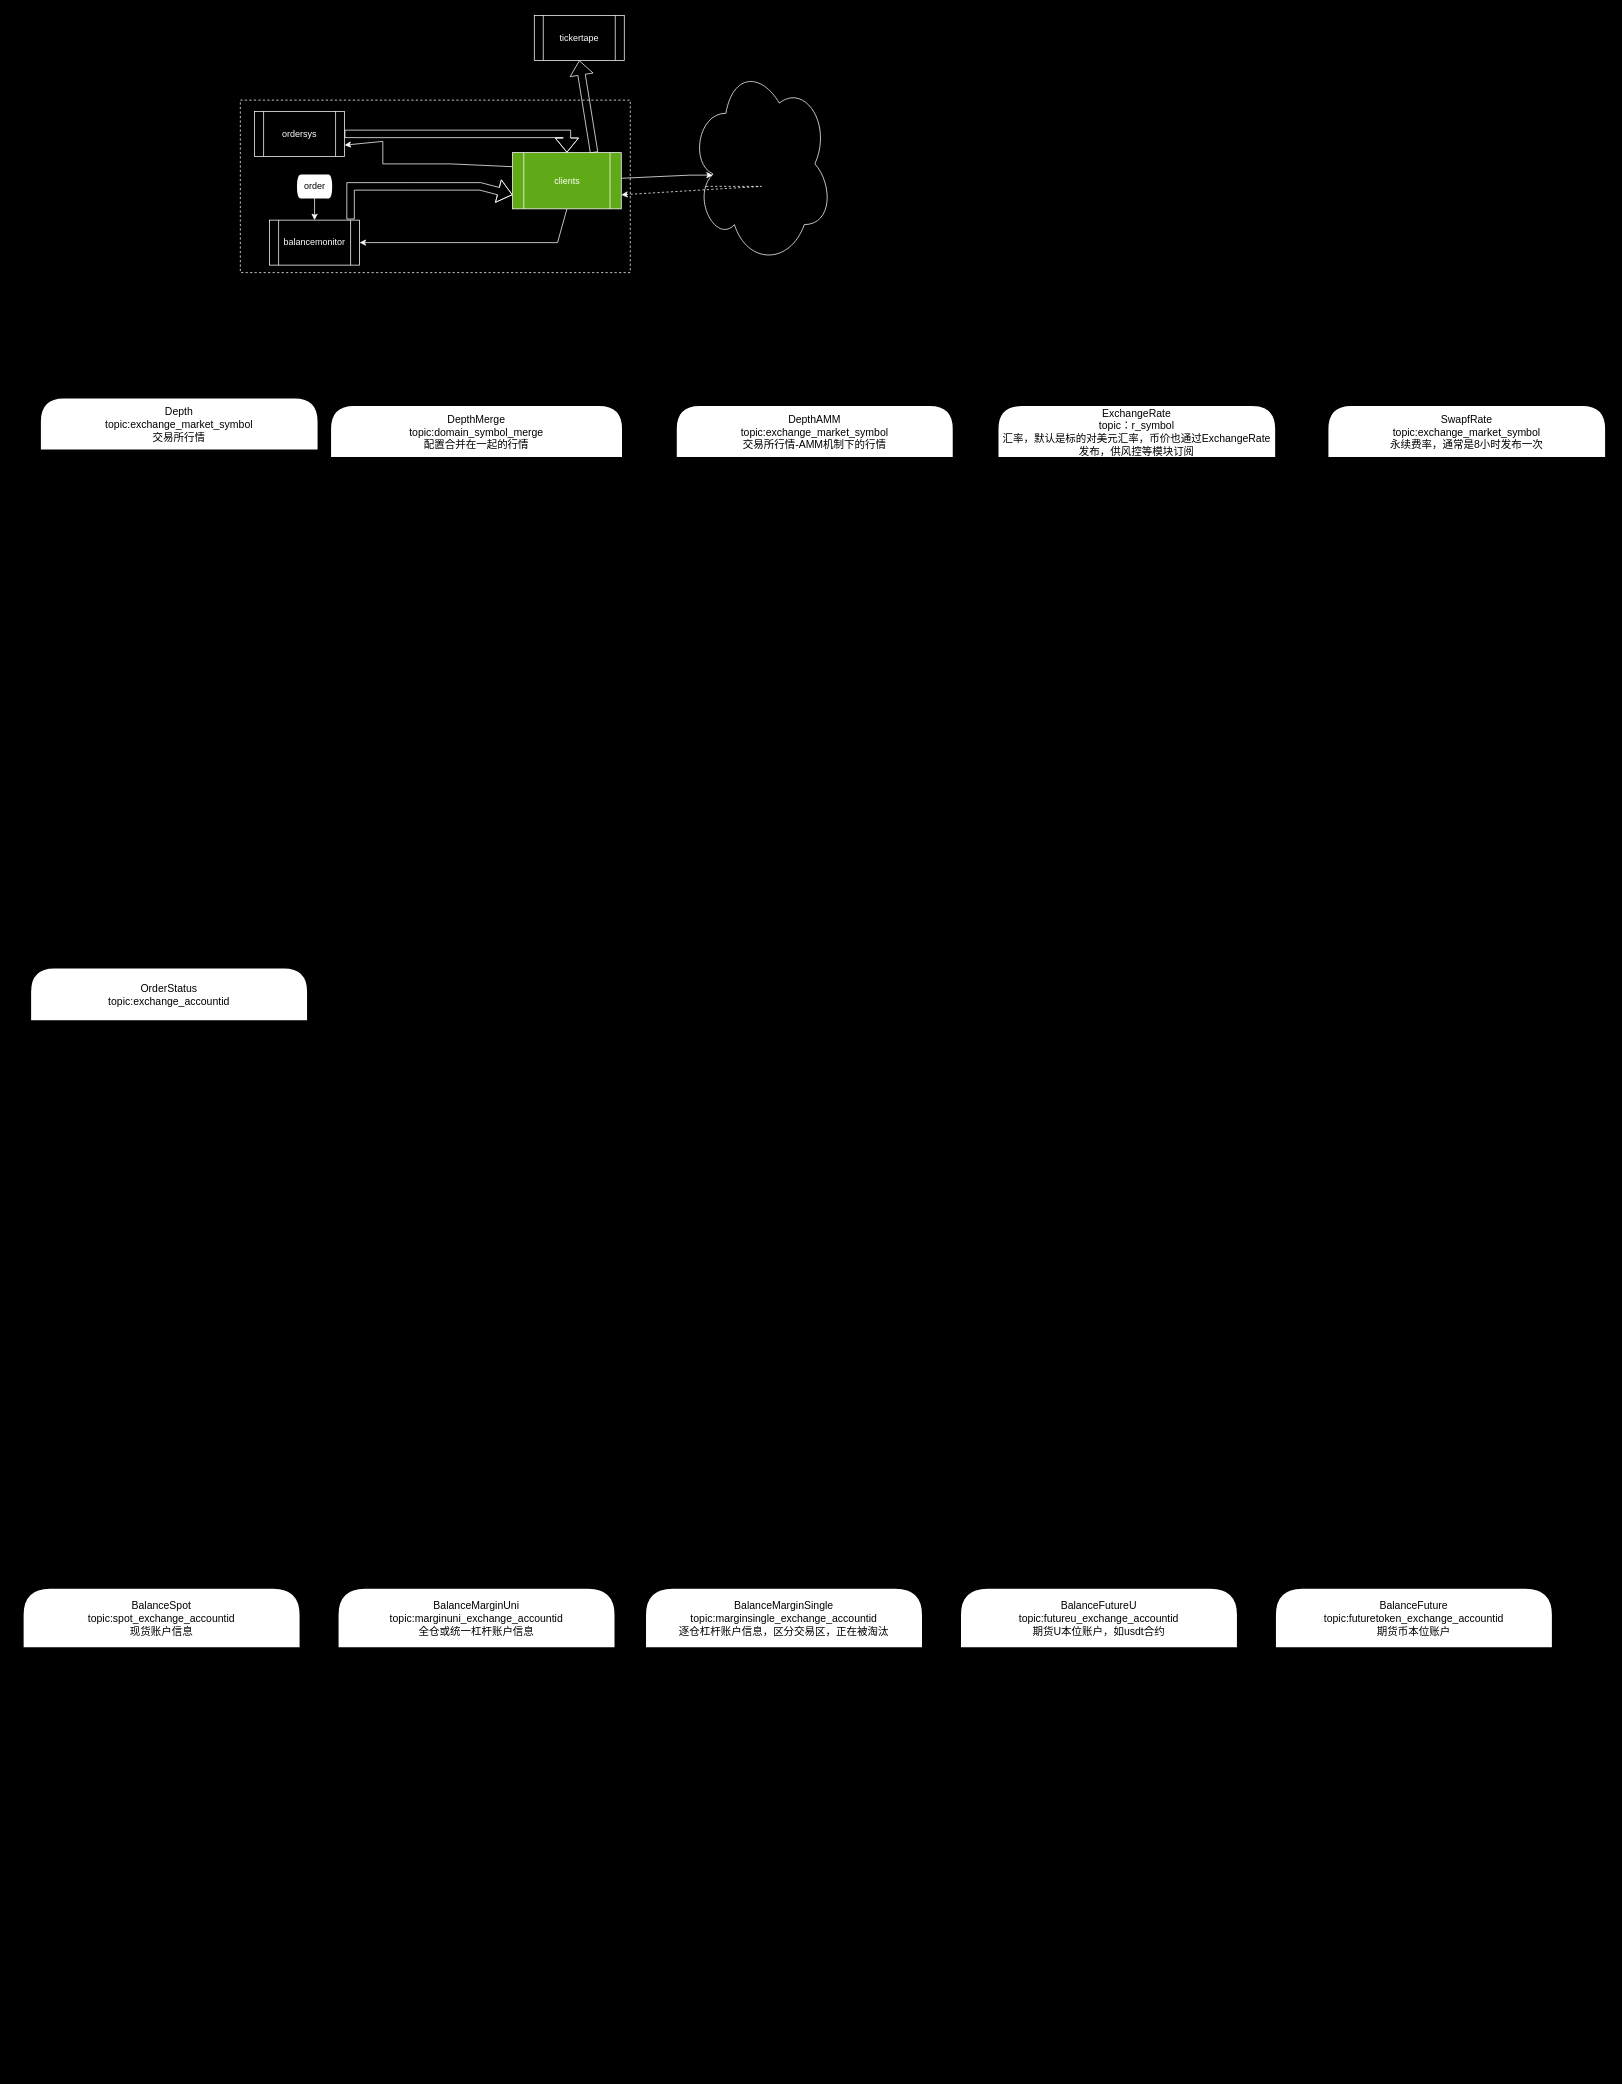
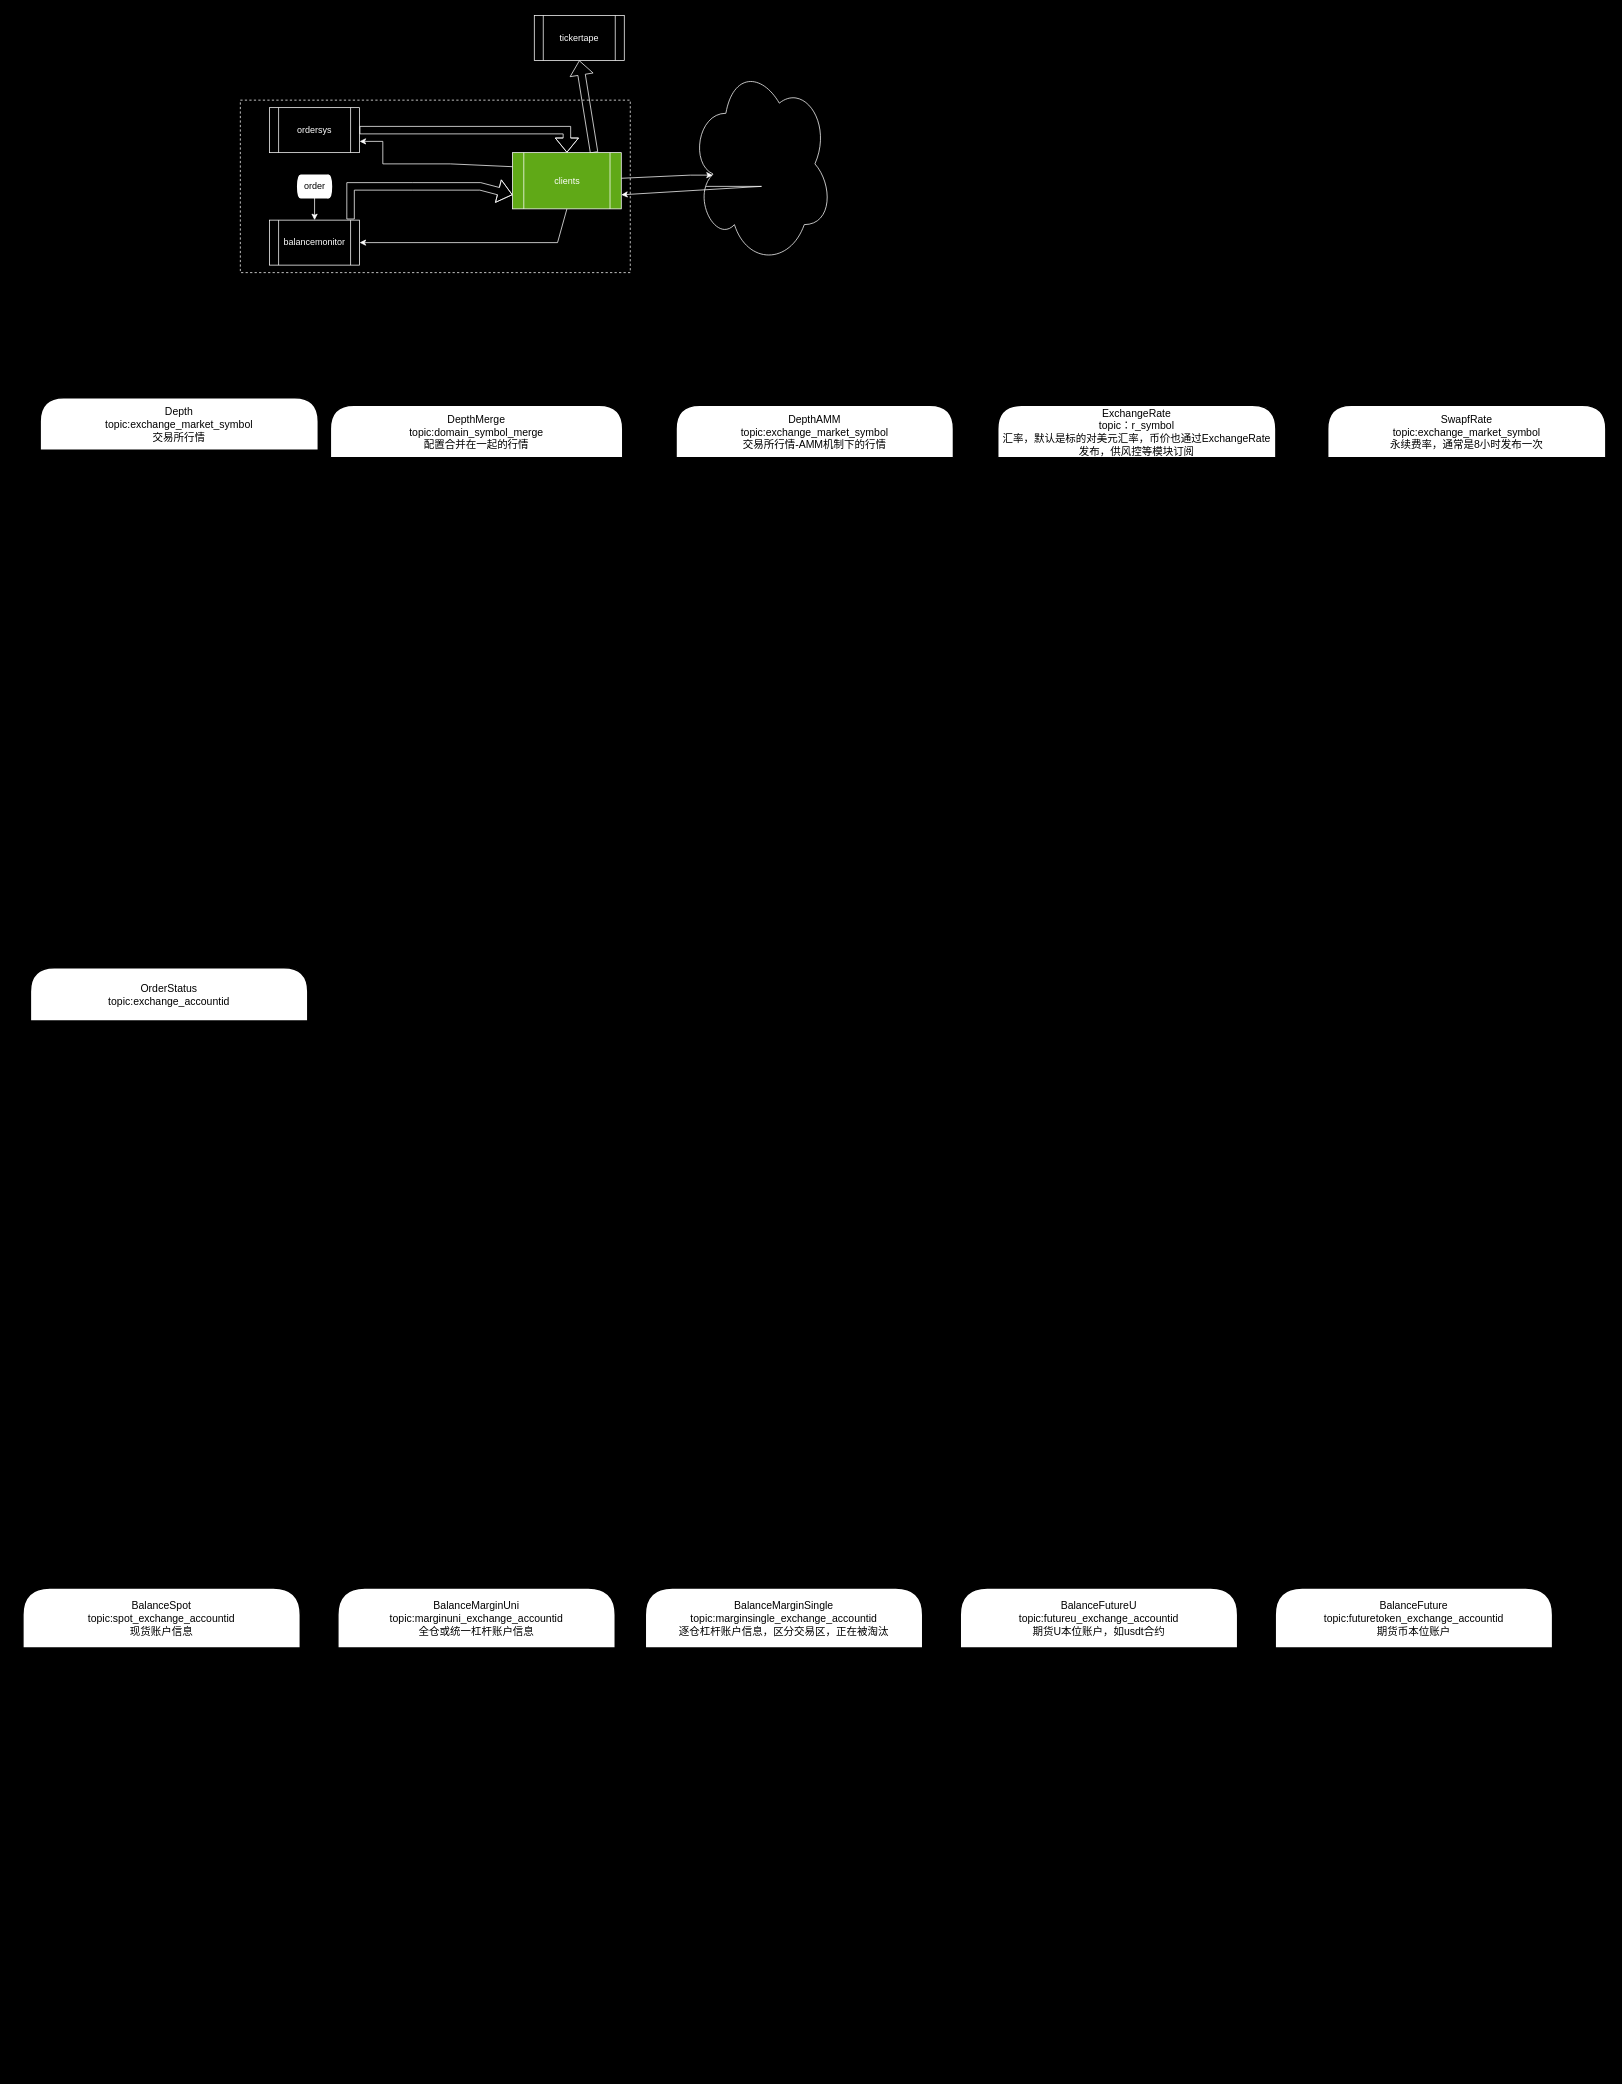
(300, 134) -> (315, 130)
(761, 186) -> (761, 186)
